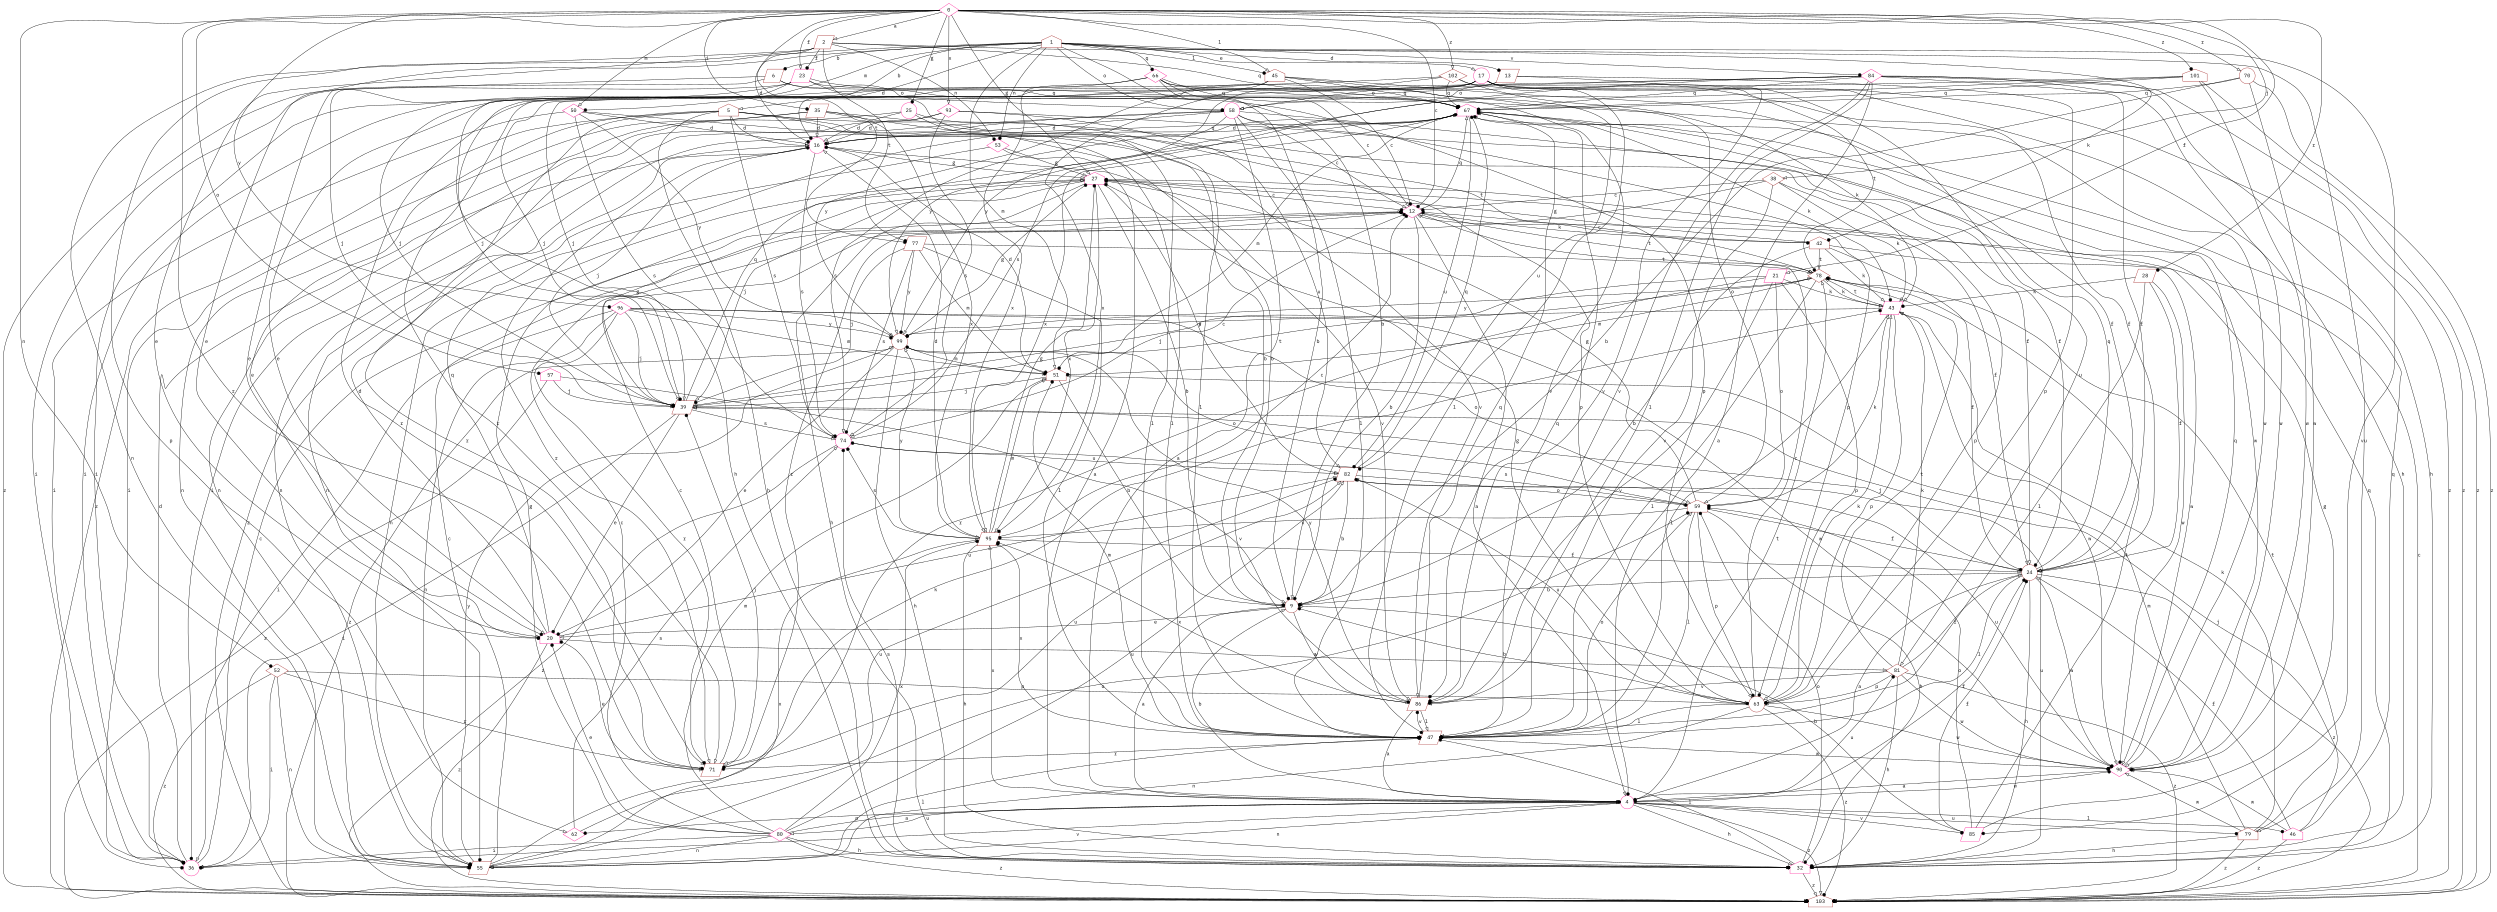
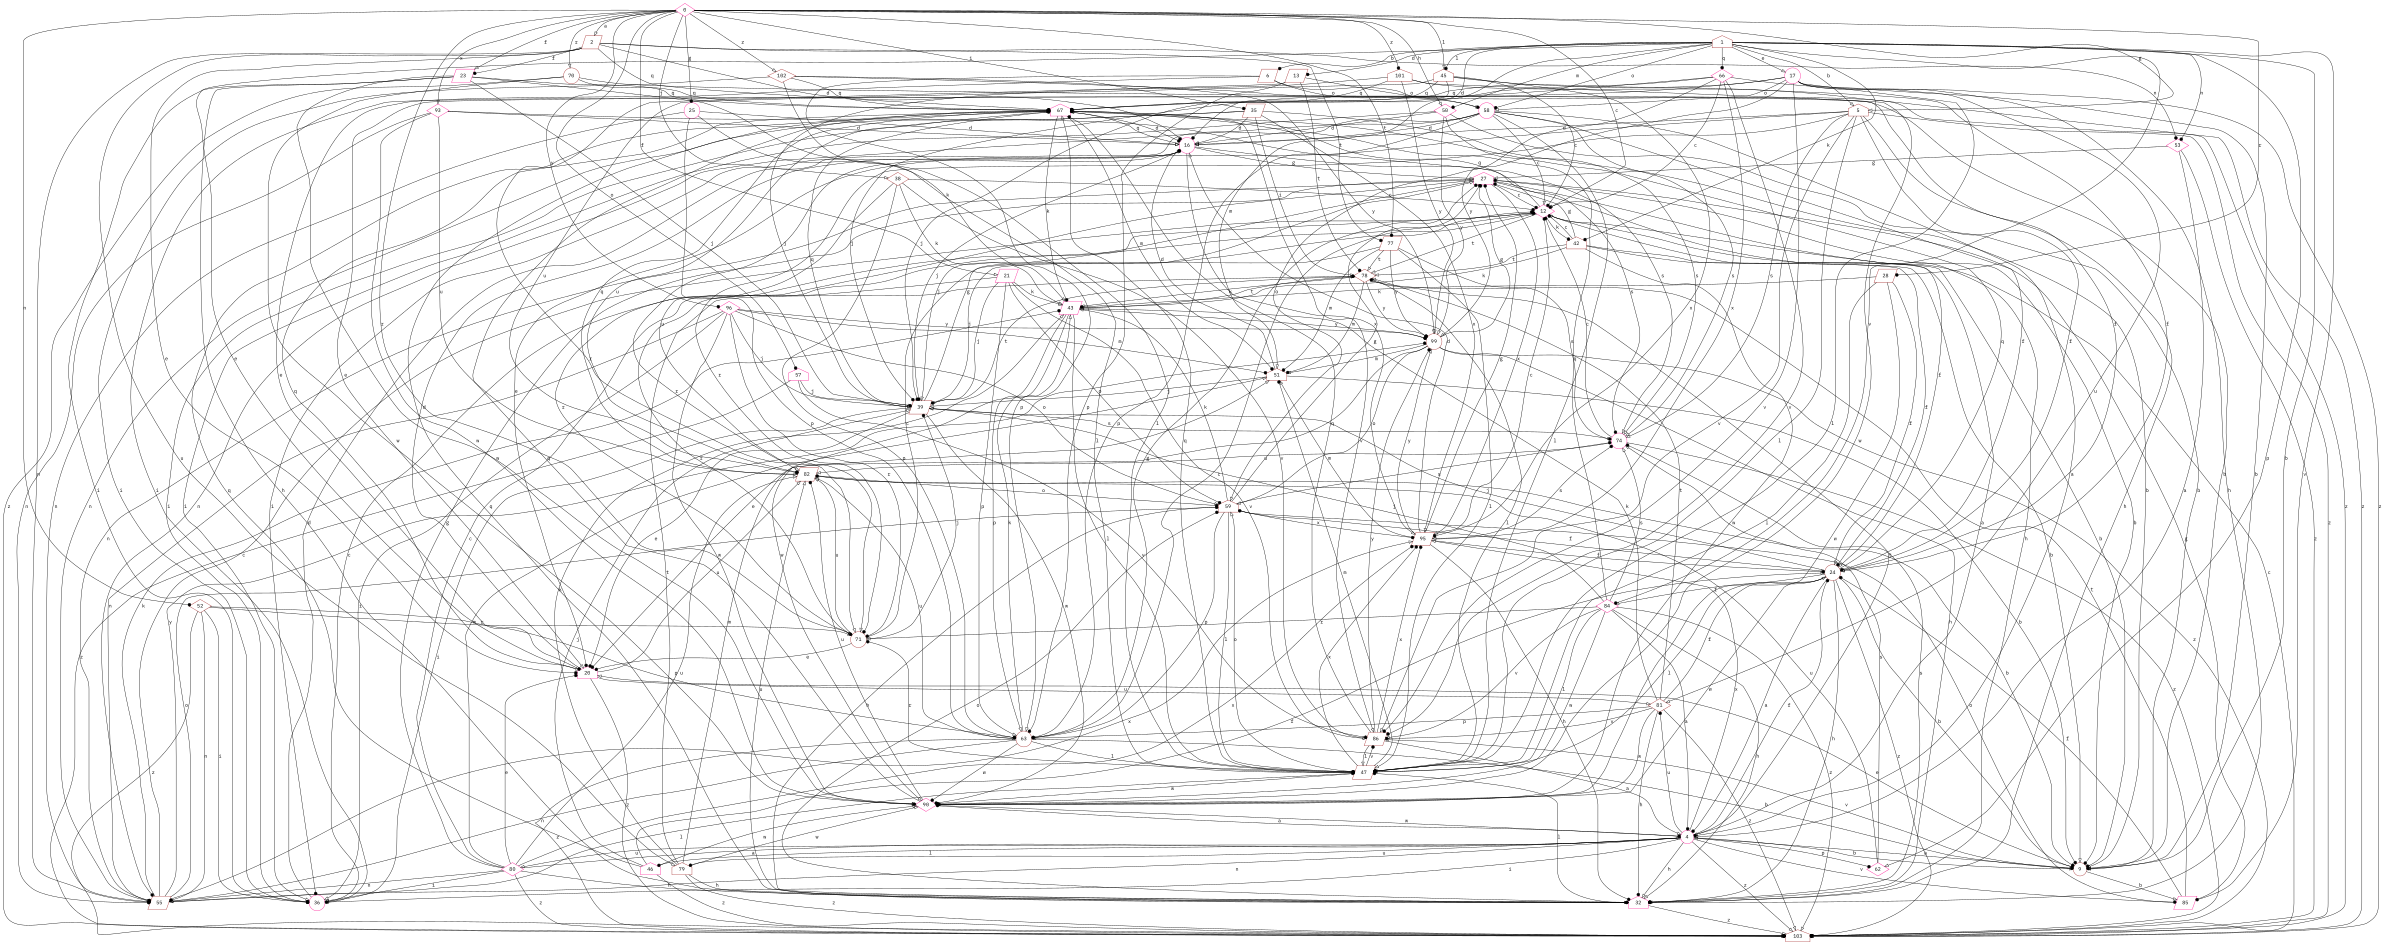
(646, 58) -> (1420, 58)
(1003, 93) -> (1640, 24)
(1482, 195) -> (1280, 195)
(2123, 244) -> (1701, 589)
(536, 492) -> (649, 486)
(1482, 555) -> (1617, 559)
none -> (1067, 620)
(1657, 656) -> (2130, 885)
(712, 770) -> (858, 640)
(1078, 834) -> (1510, 869)
